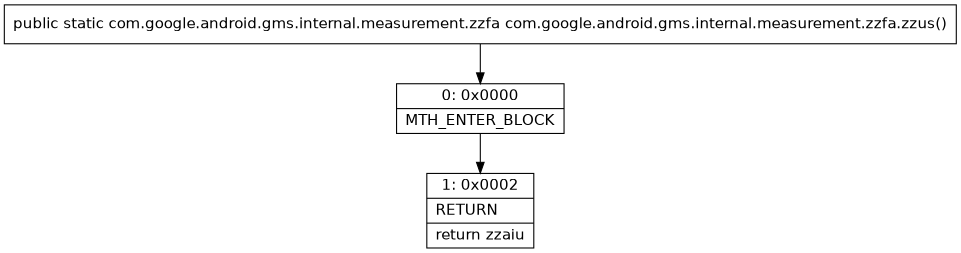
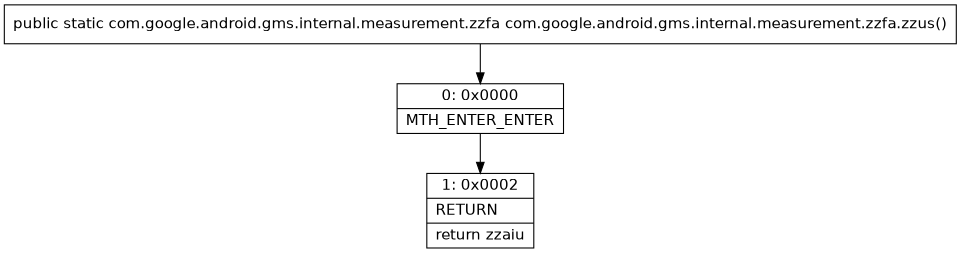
(480, 120) -> (480, 120)
